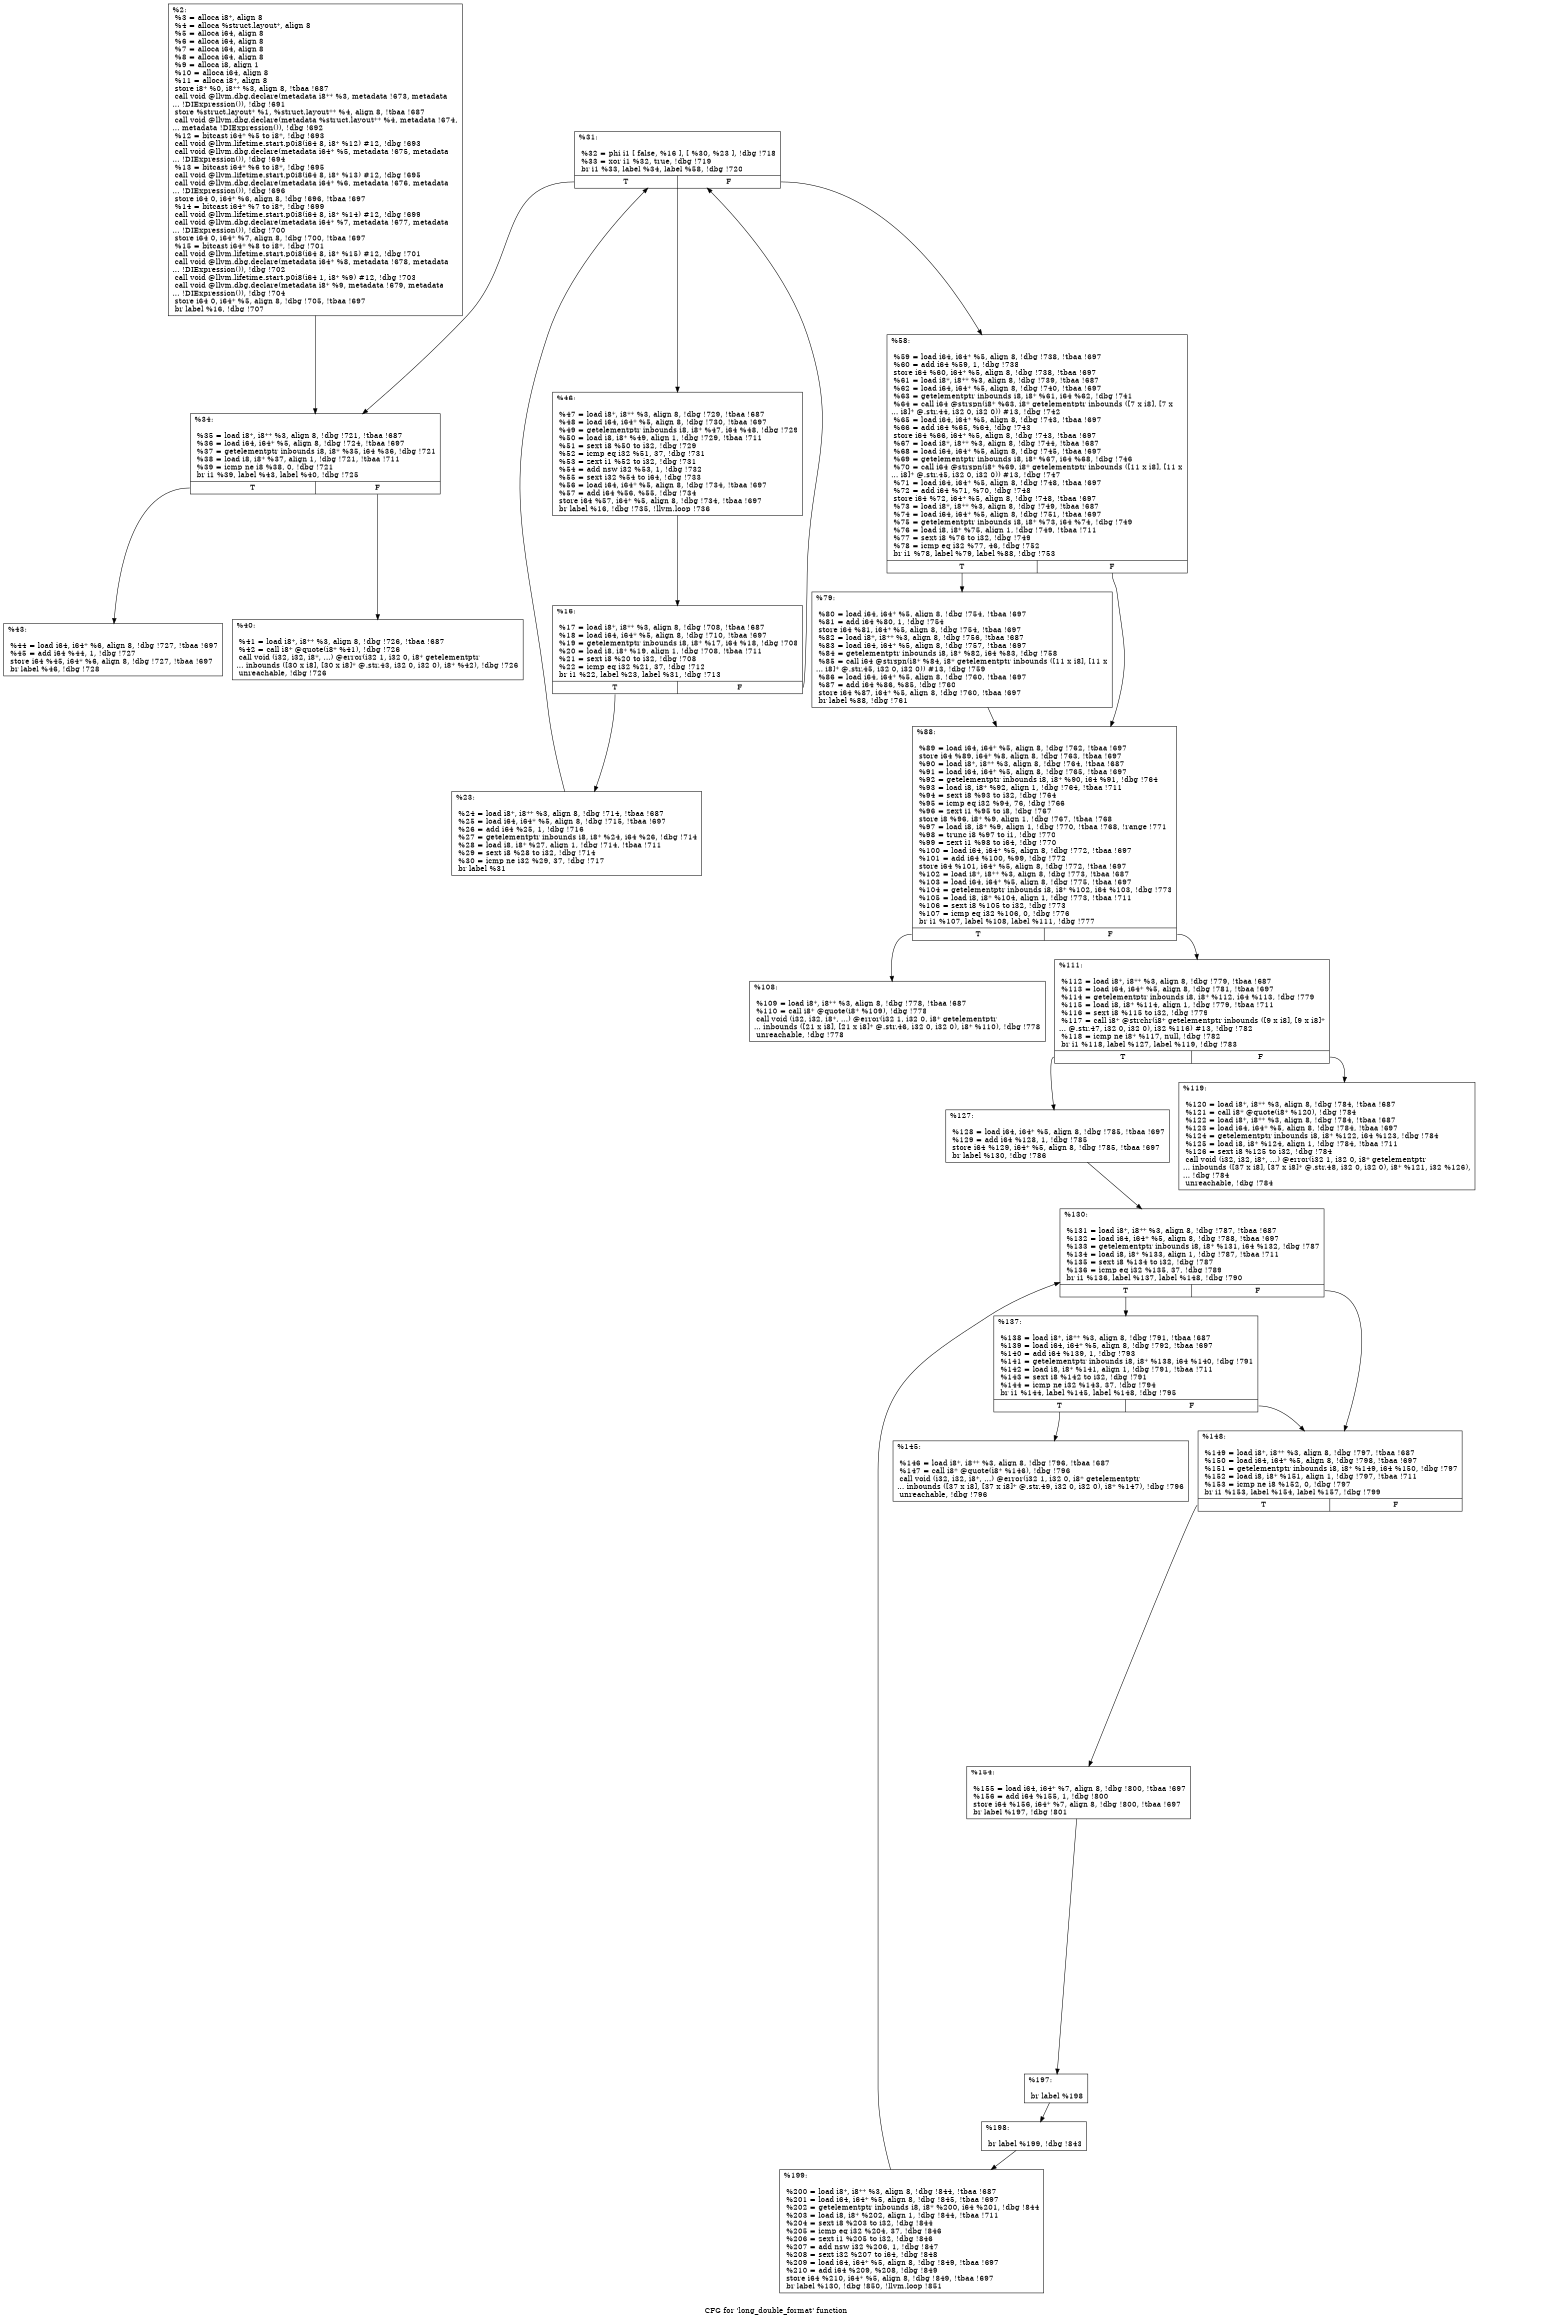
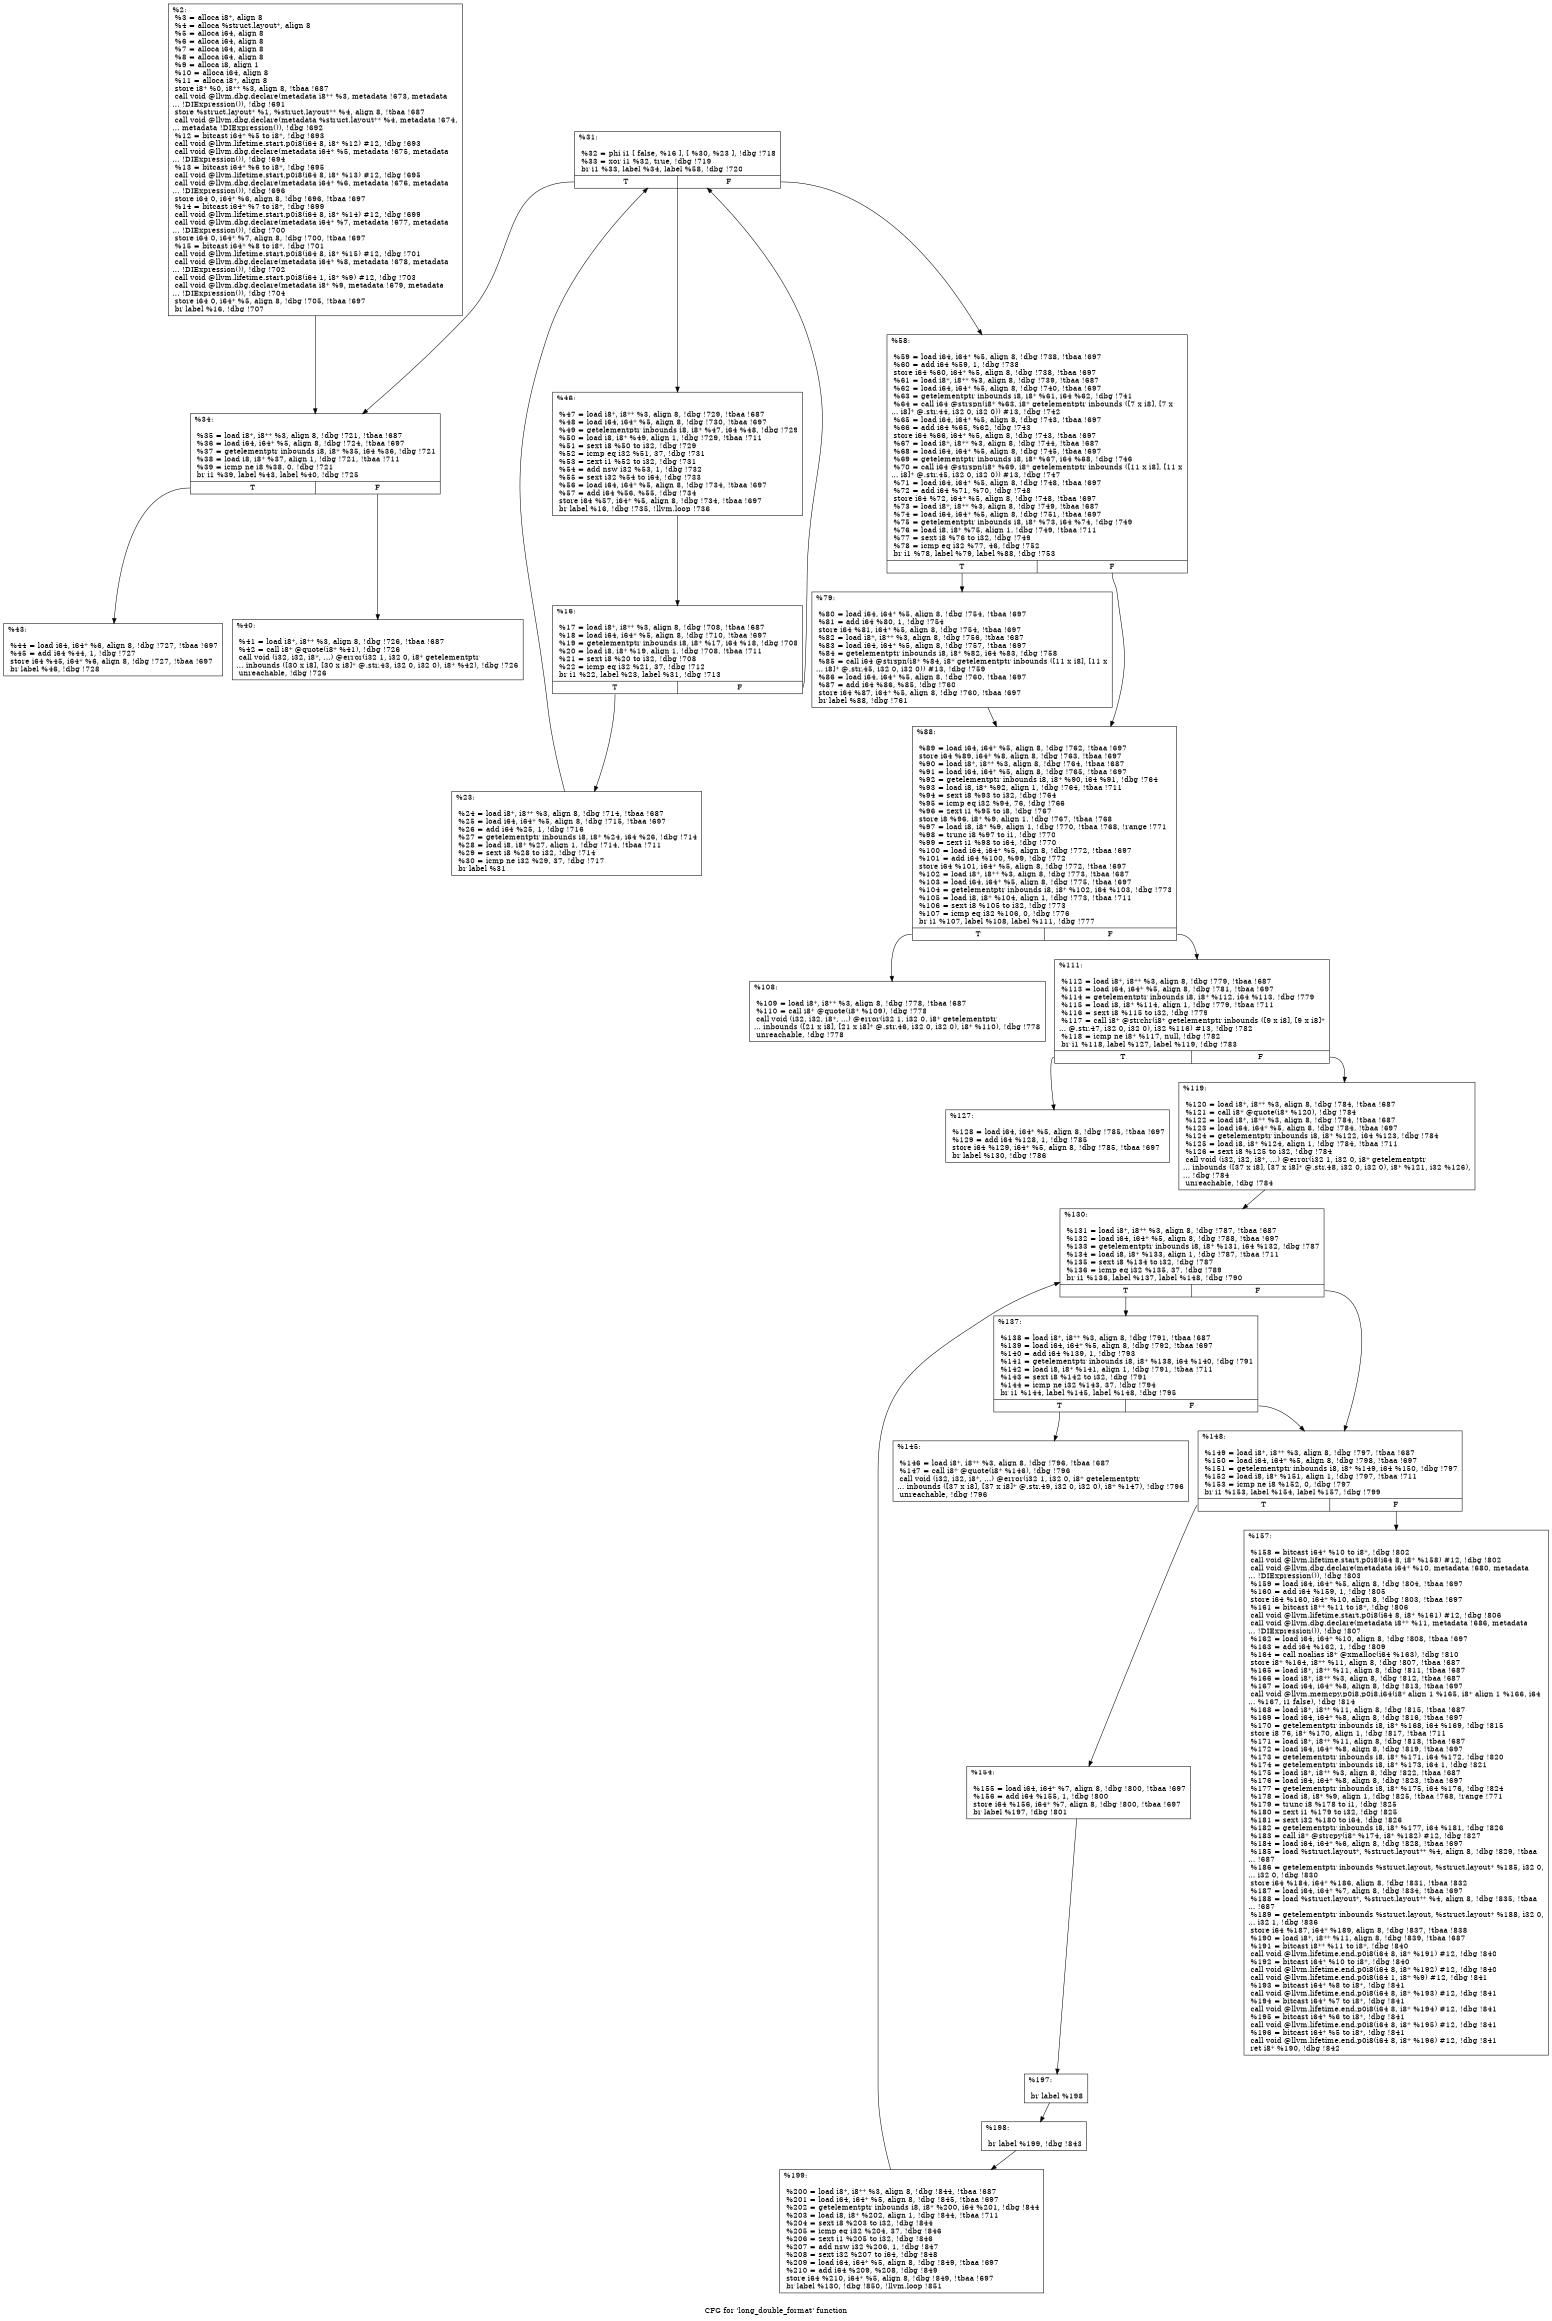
(961, 428) -> (961, 428)
(1112, 1184) -> (1256, 1198)
none -> (1396, 1793)
